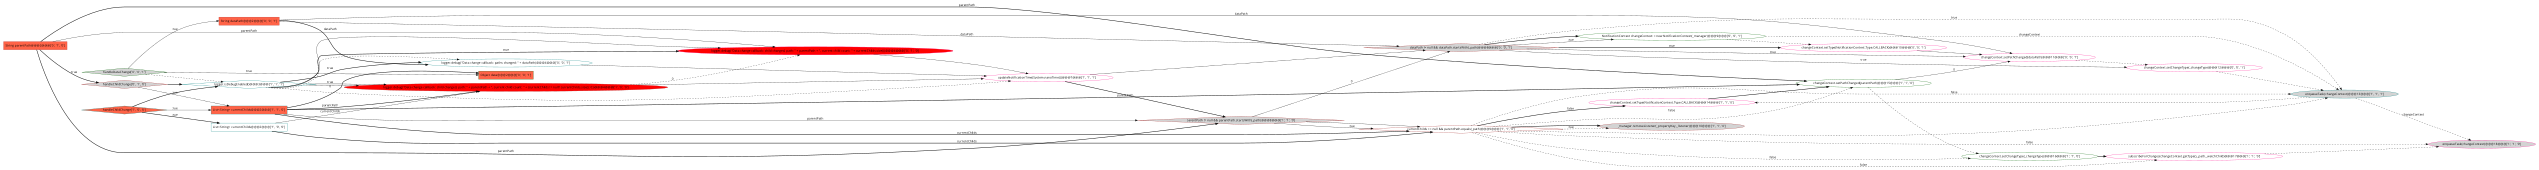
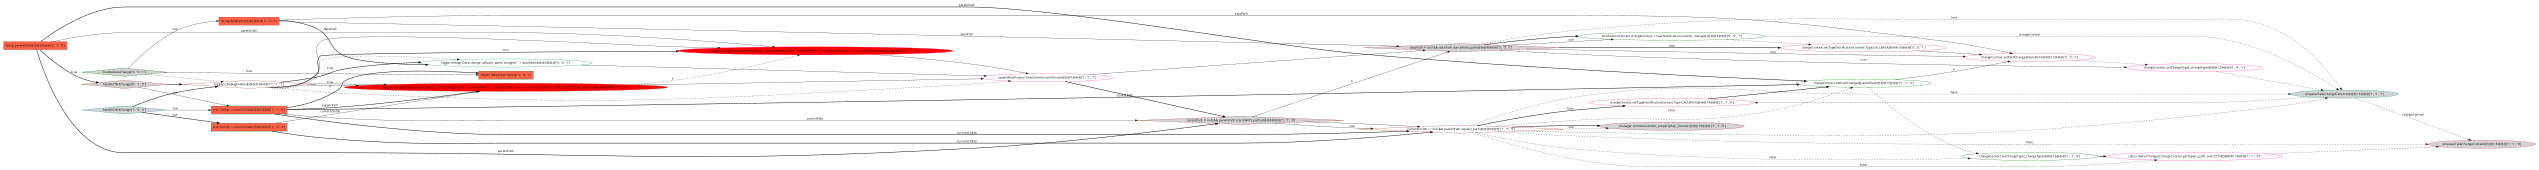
(249, 84) -> (249, 84)
(124, 110) -> (124, 110)
(249, 127) -> (249, 127)
